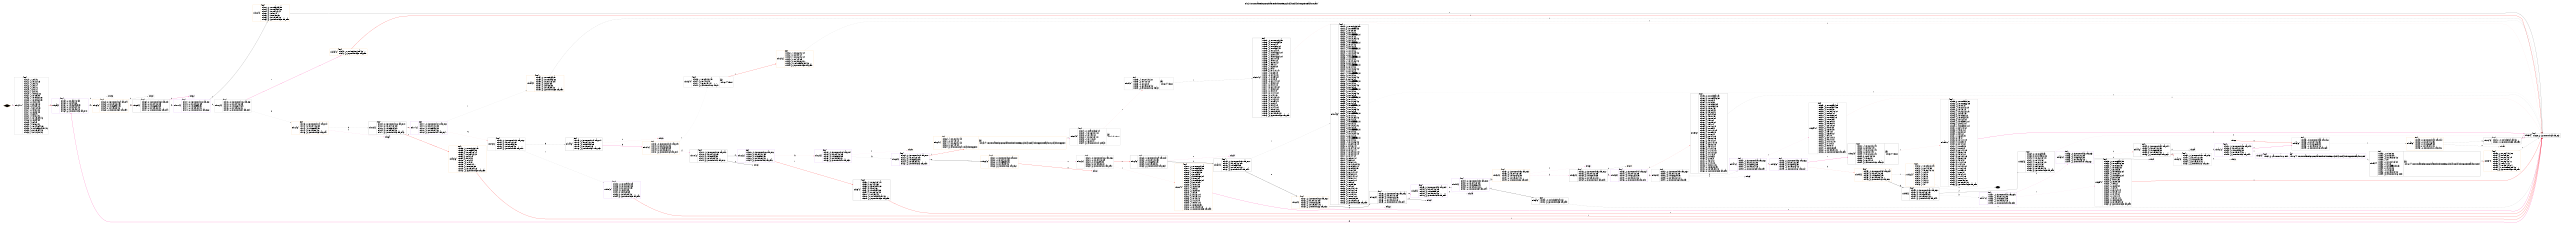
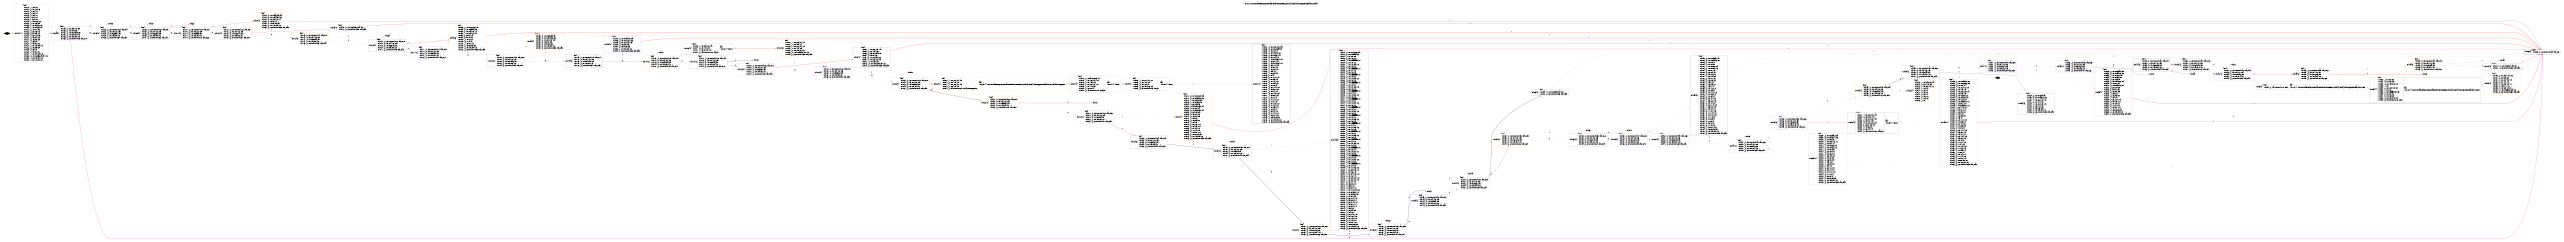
(2264, 142) -> (2375, 74)
